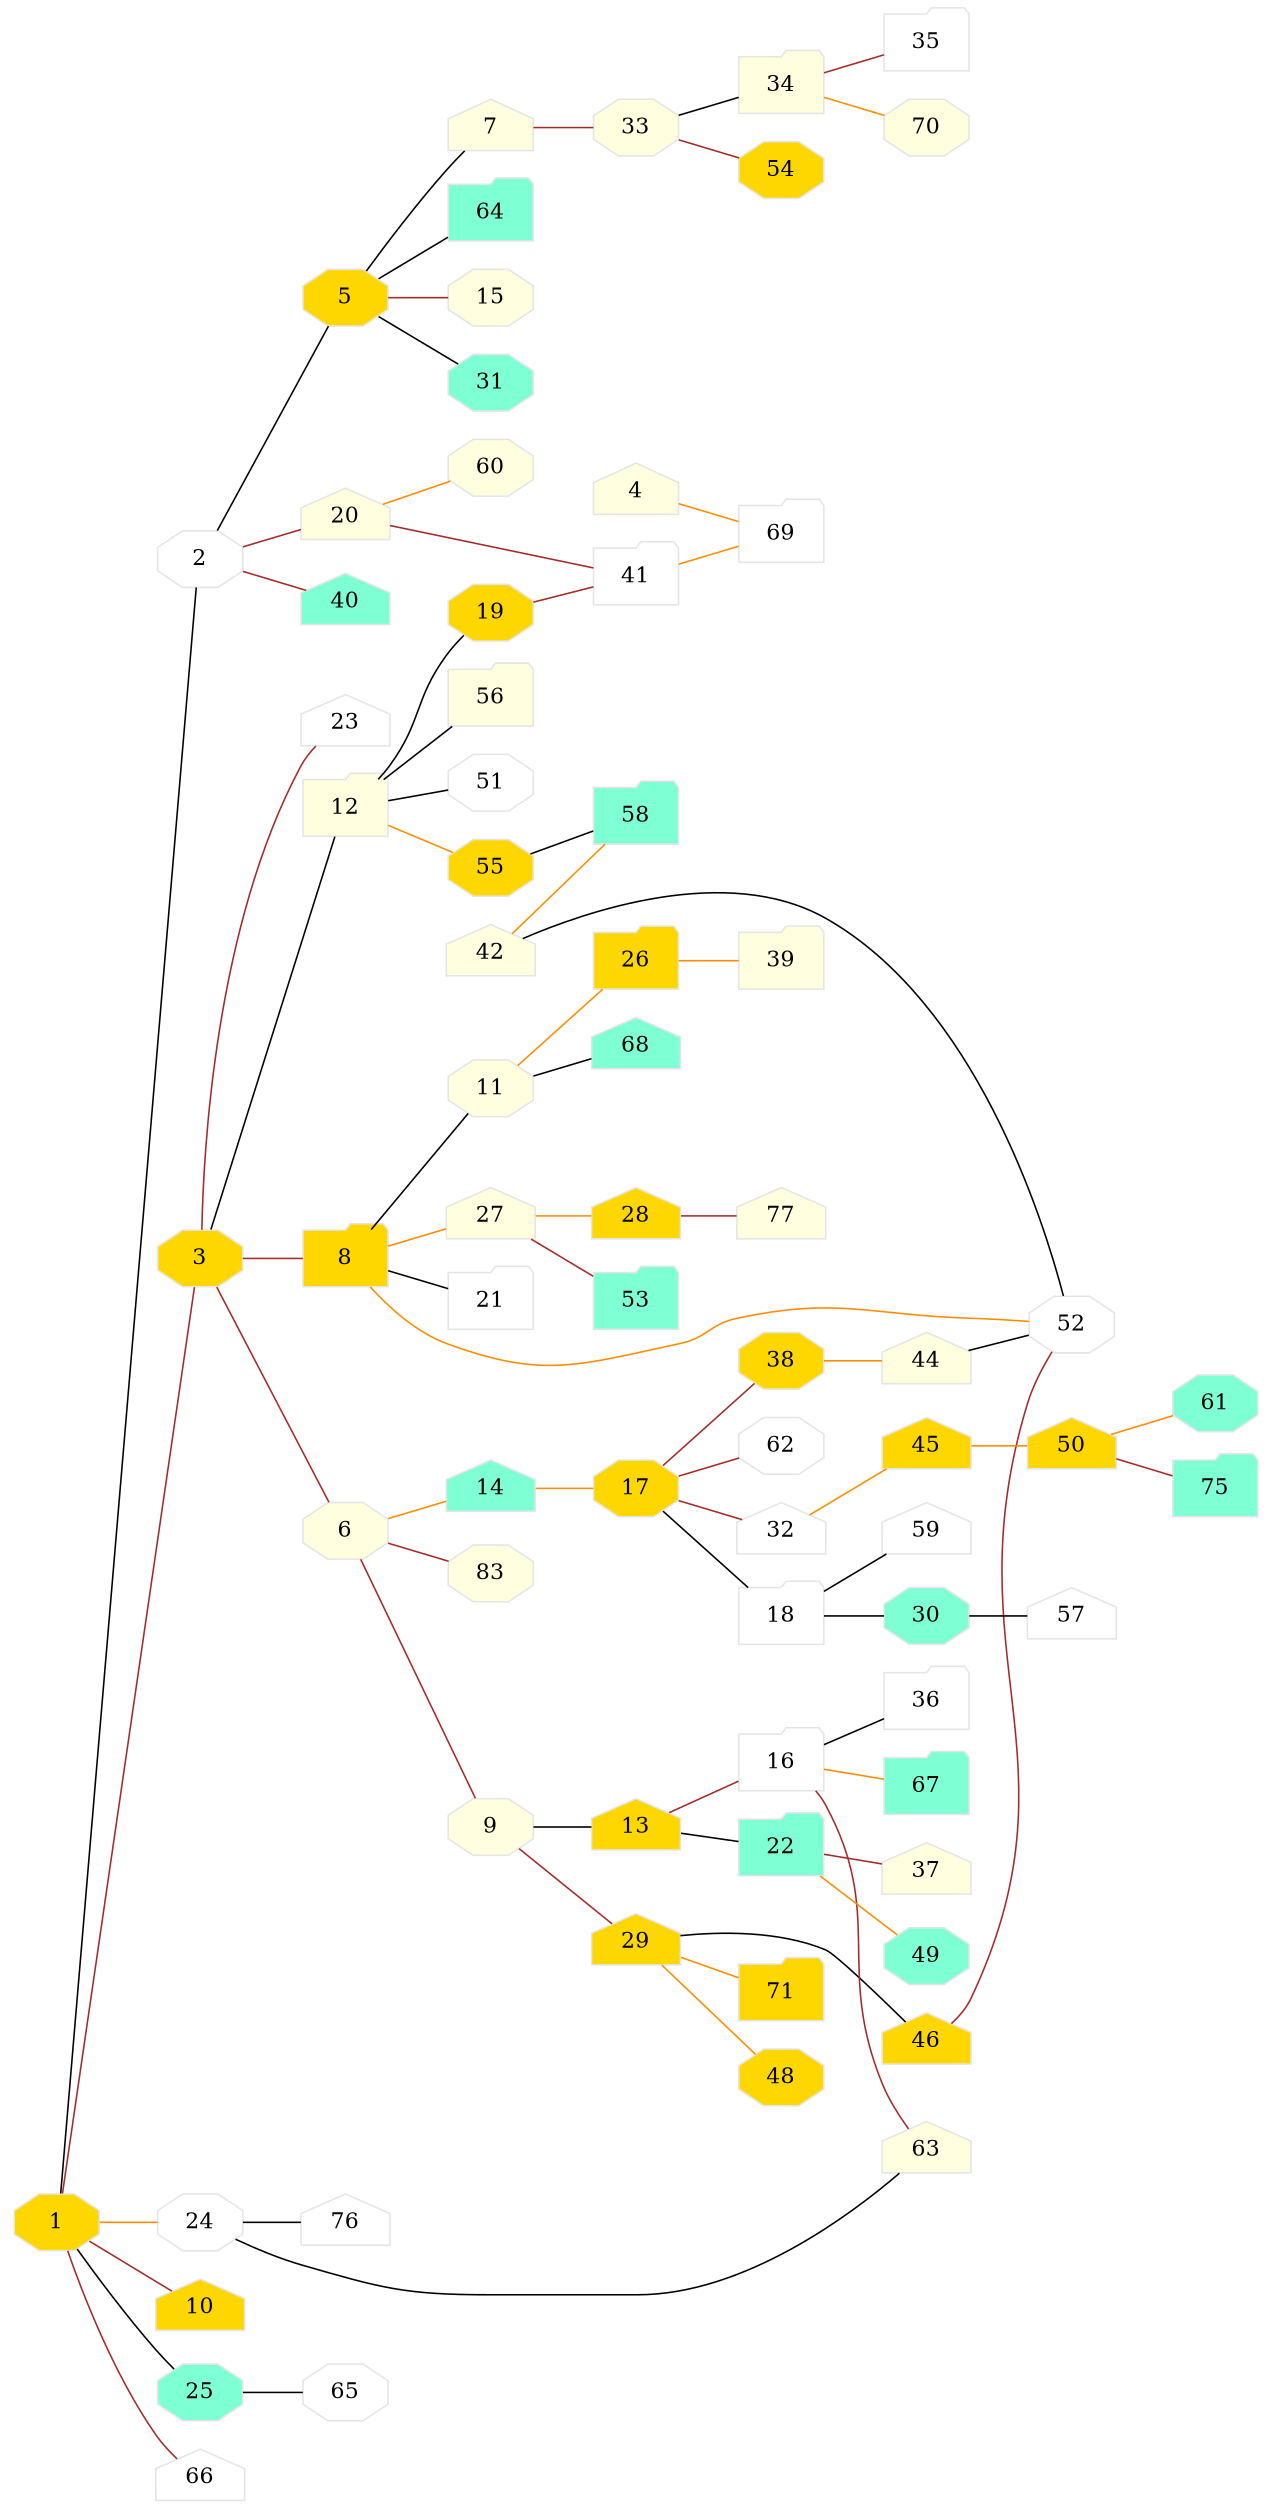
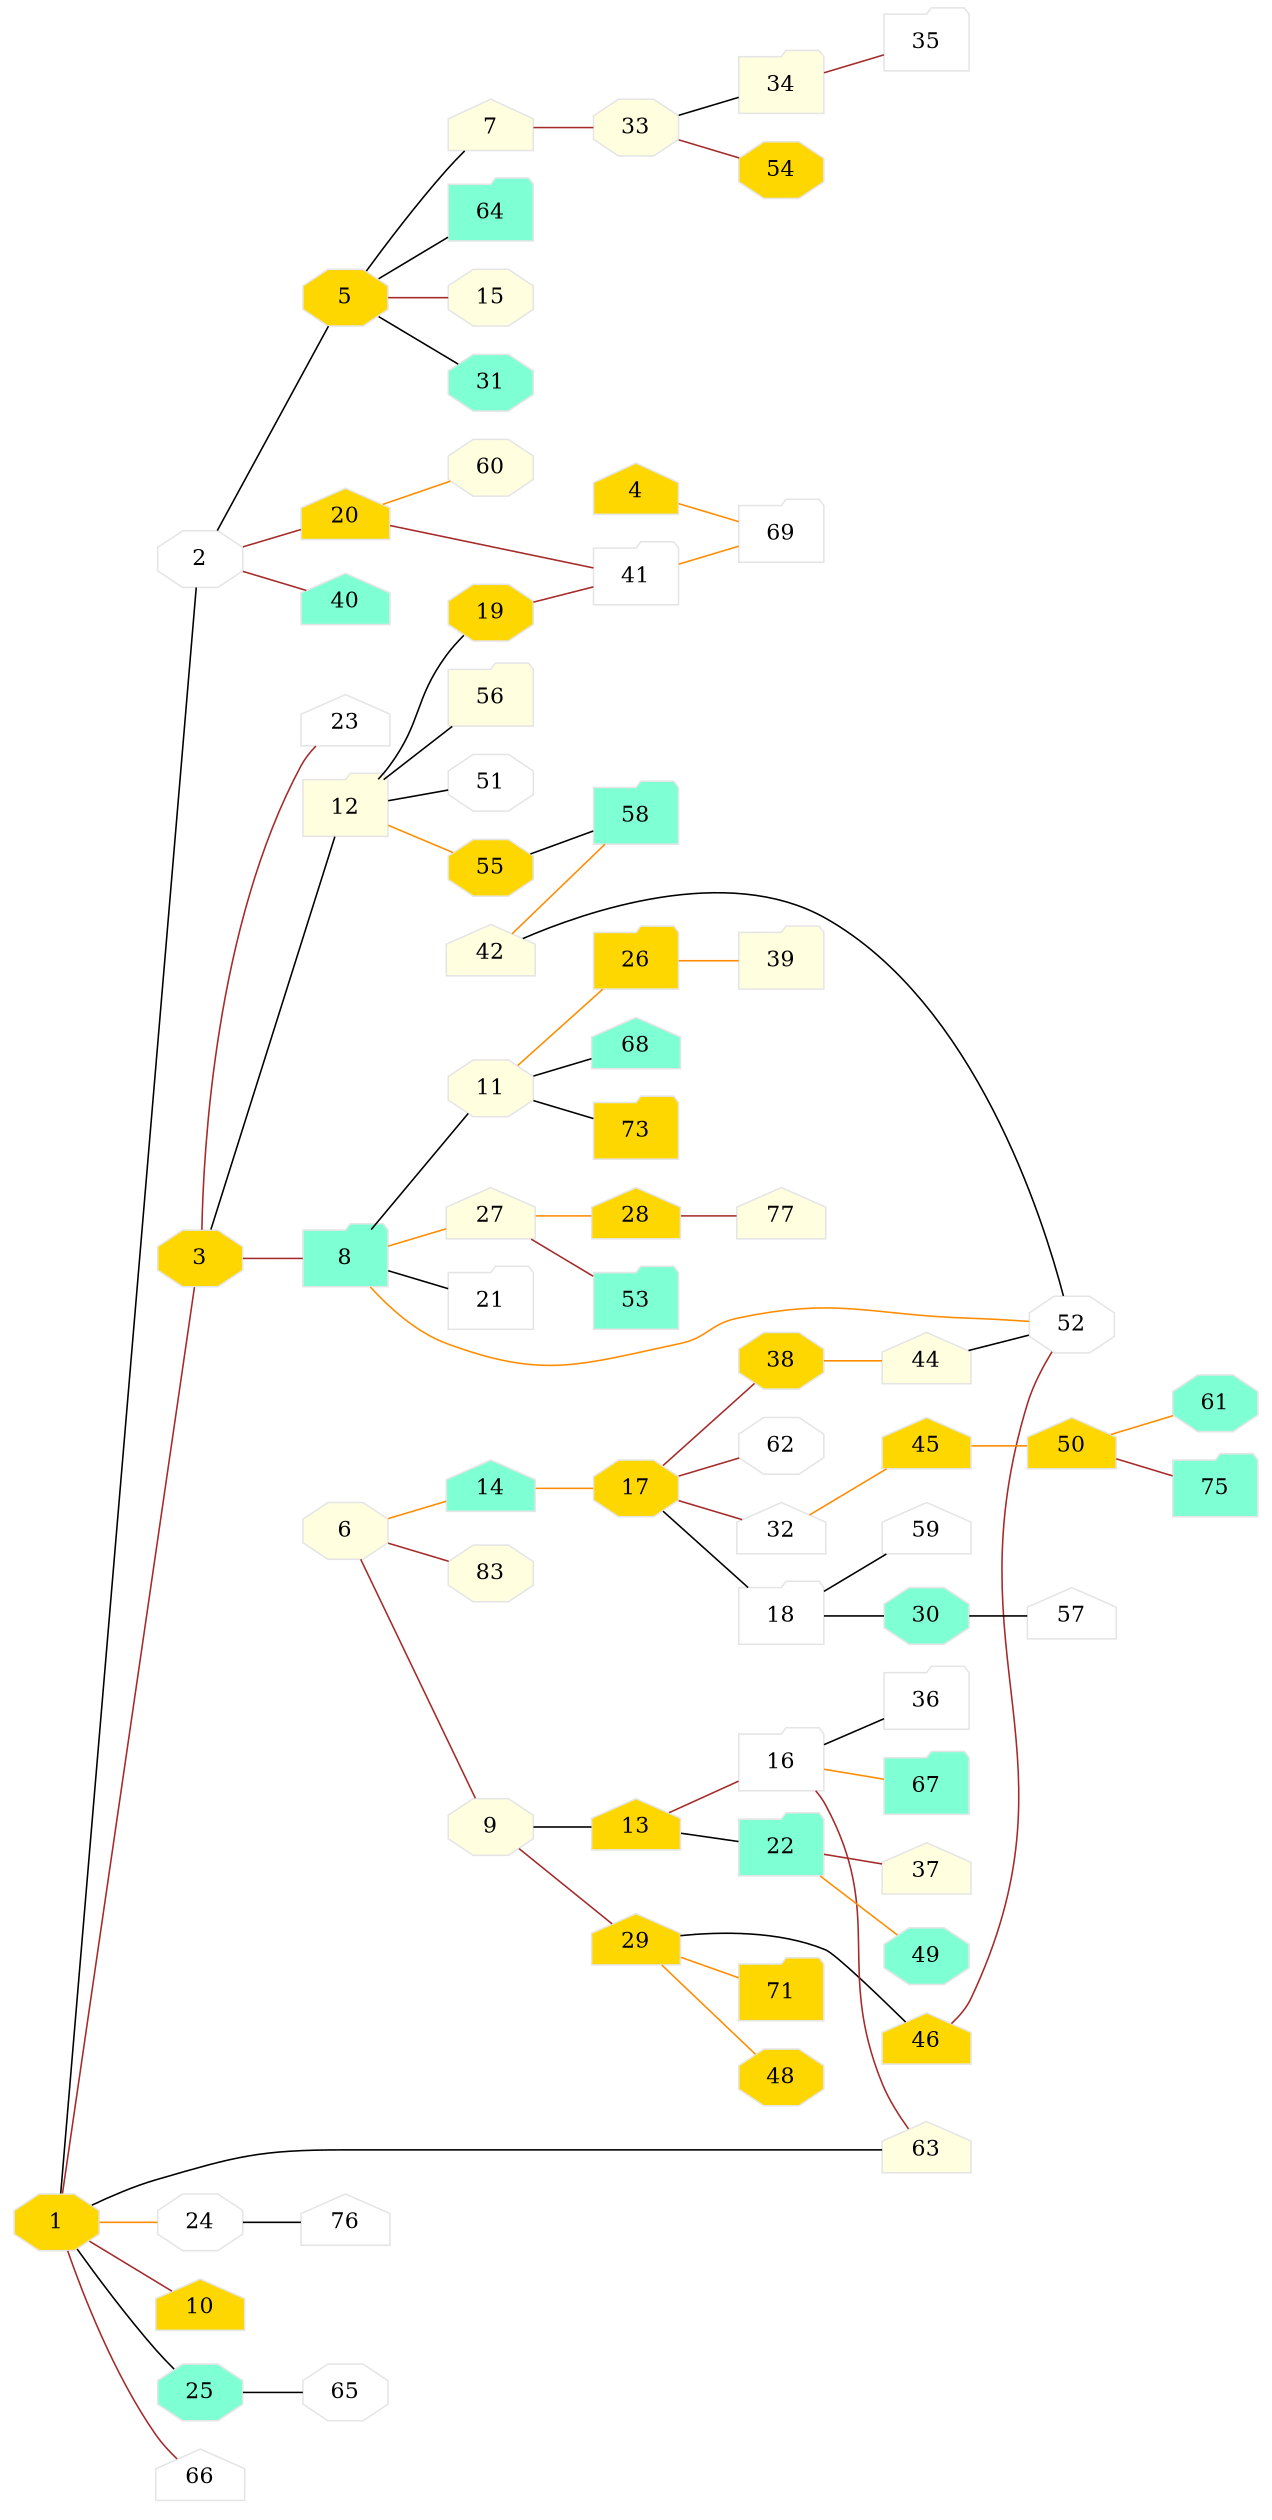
(927, 128) -> none
(636, 491) -> (636, 491)
(345, 517) -> (345, 517)
none -> (636, 1131)
(345, 1258) -> (345, 1258)
(273, 1395) -> none
(580, 2295) -> (483, 2150)
